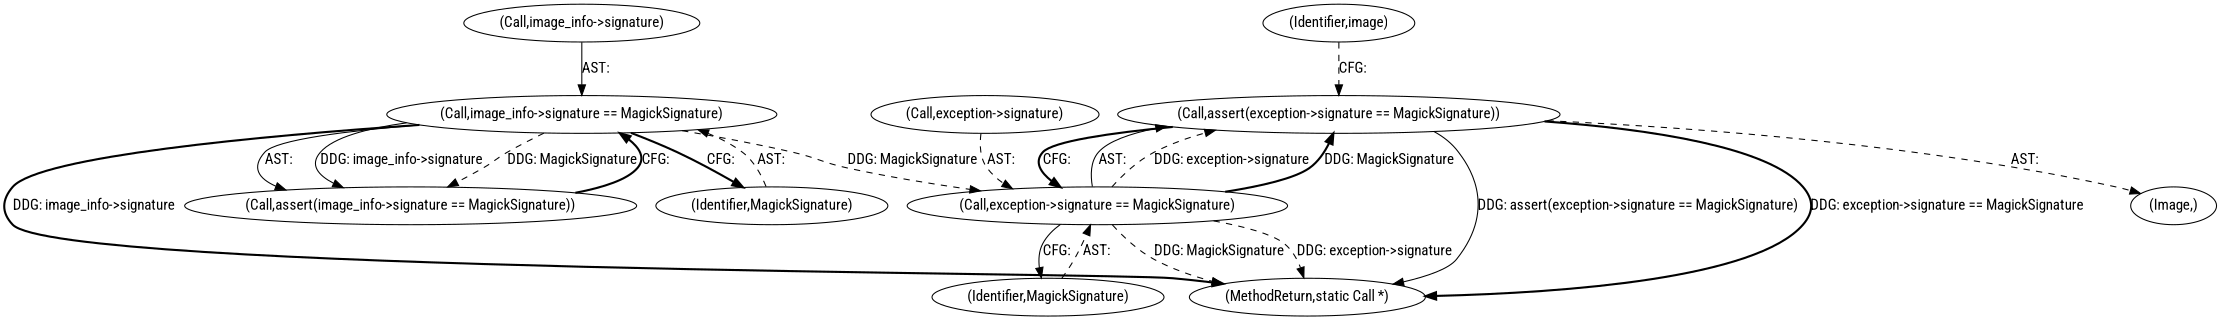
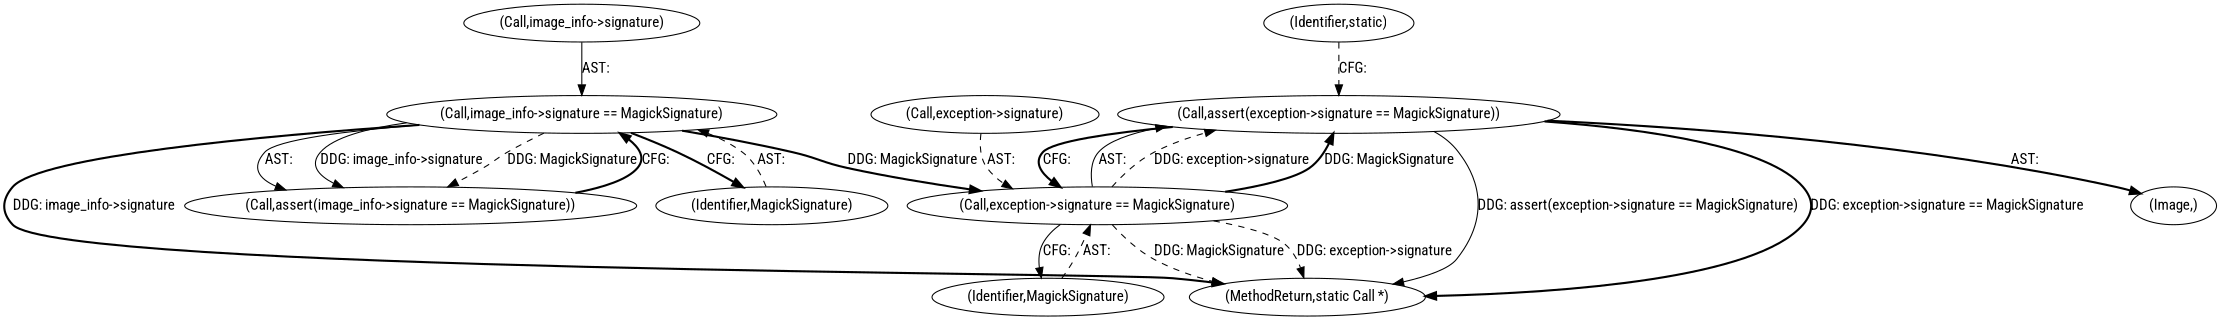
(1339, 23) -> (1339, 23)
(1840, 143) -> (1840, 143)
(826, 162) -> (826, 162)
